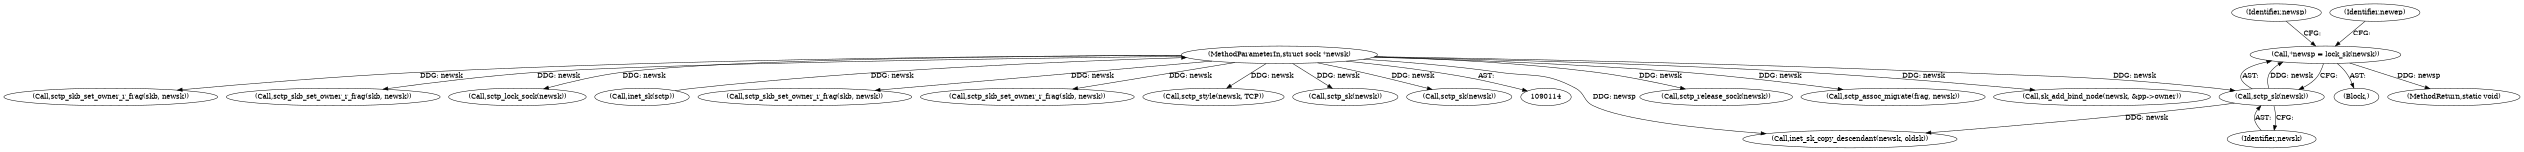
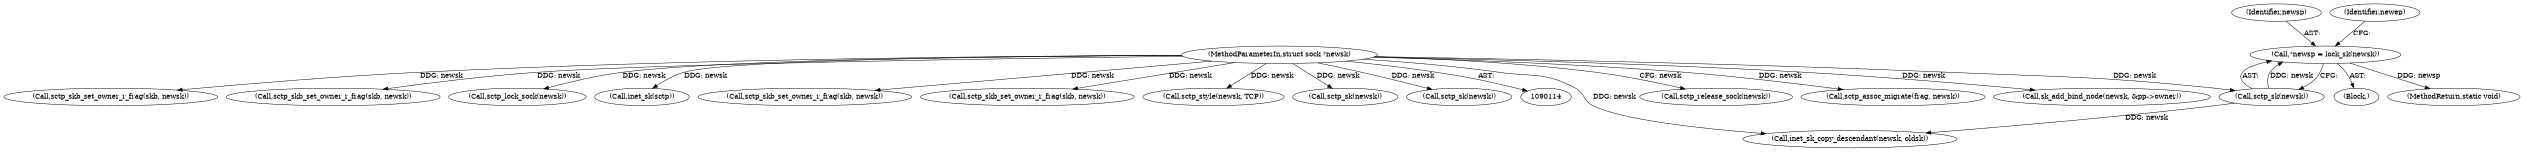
(2313, 34) -> (2313, 34)
(928, 69) -> (917, 59)
(1660, 76) -> (1660, 76)
(1614, 97) -> (1614, 97)
(2272, 139) -> none
